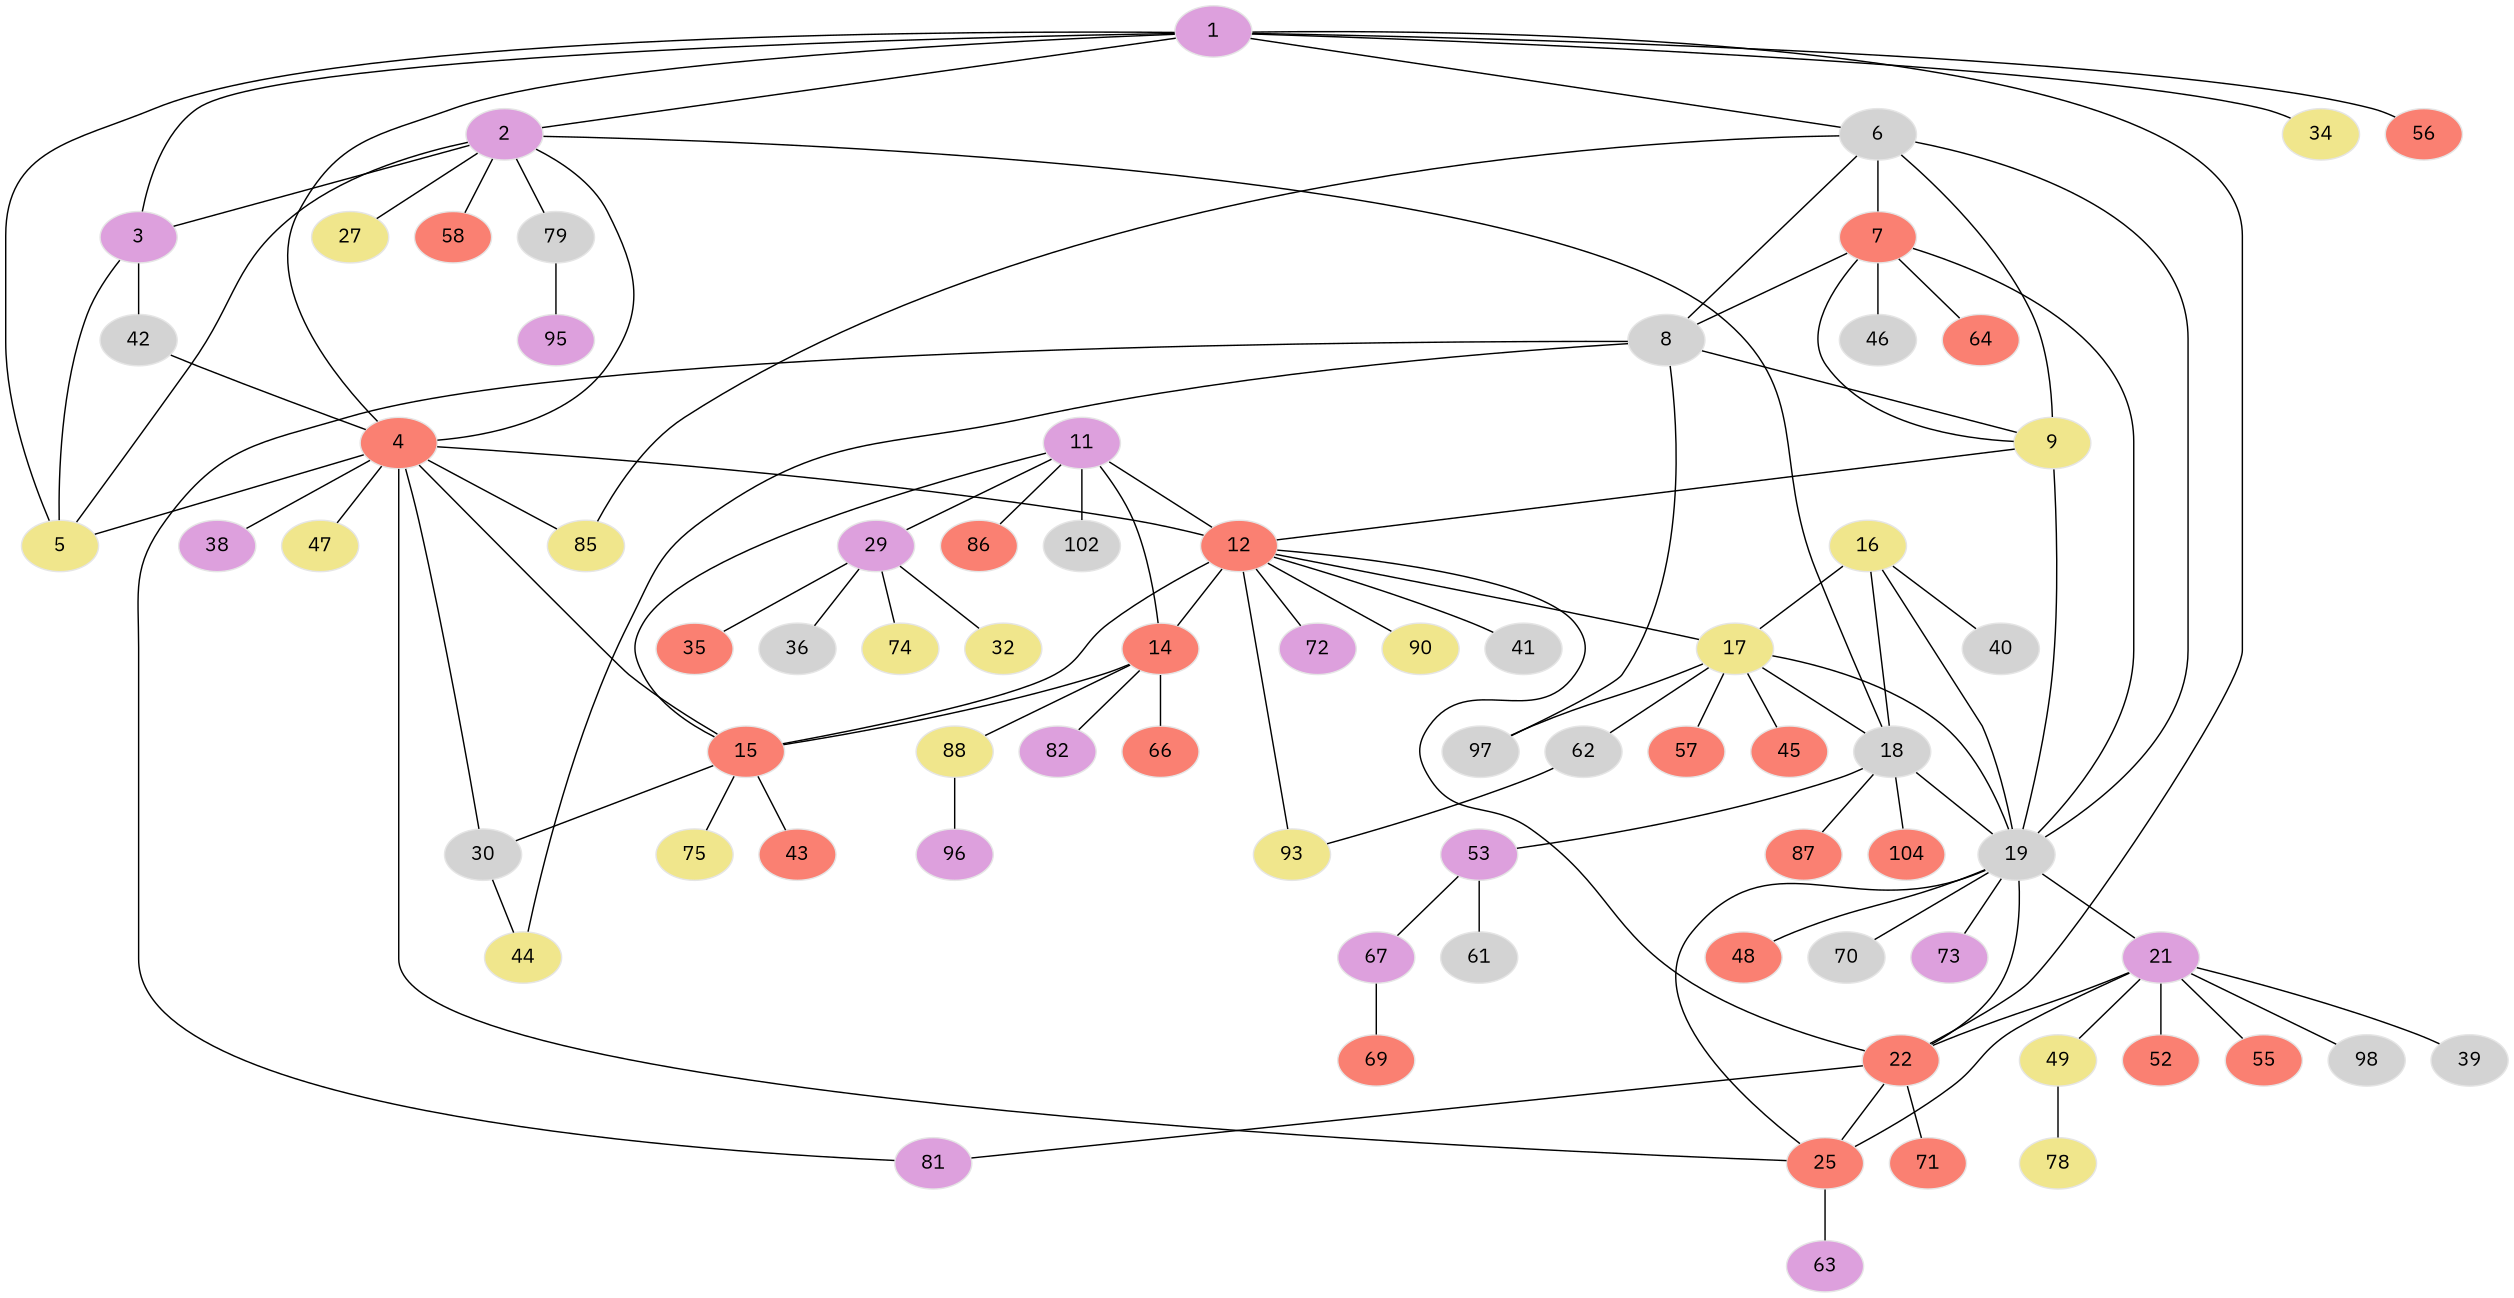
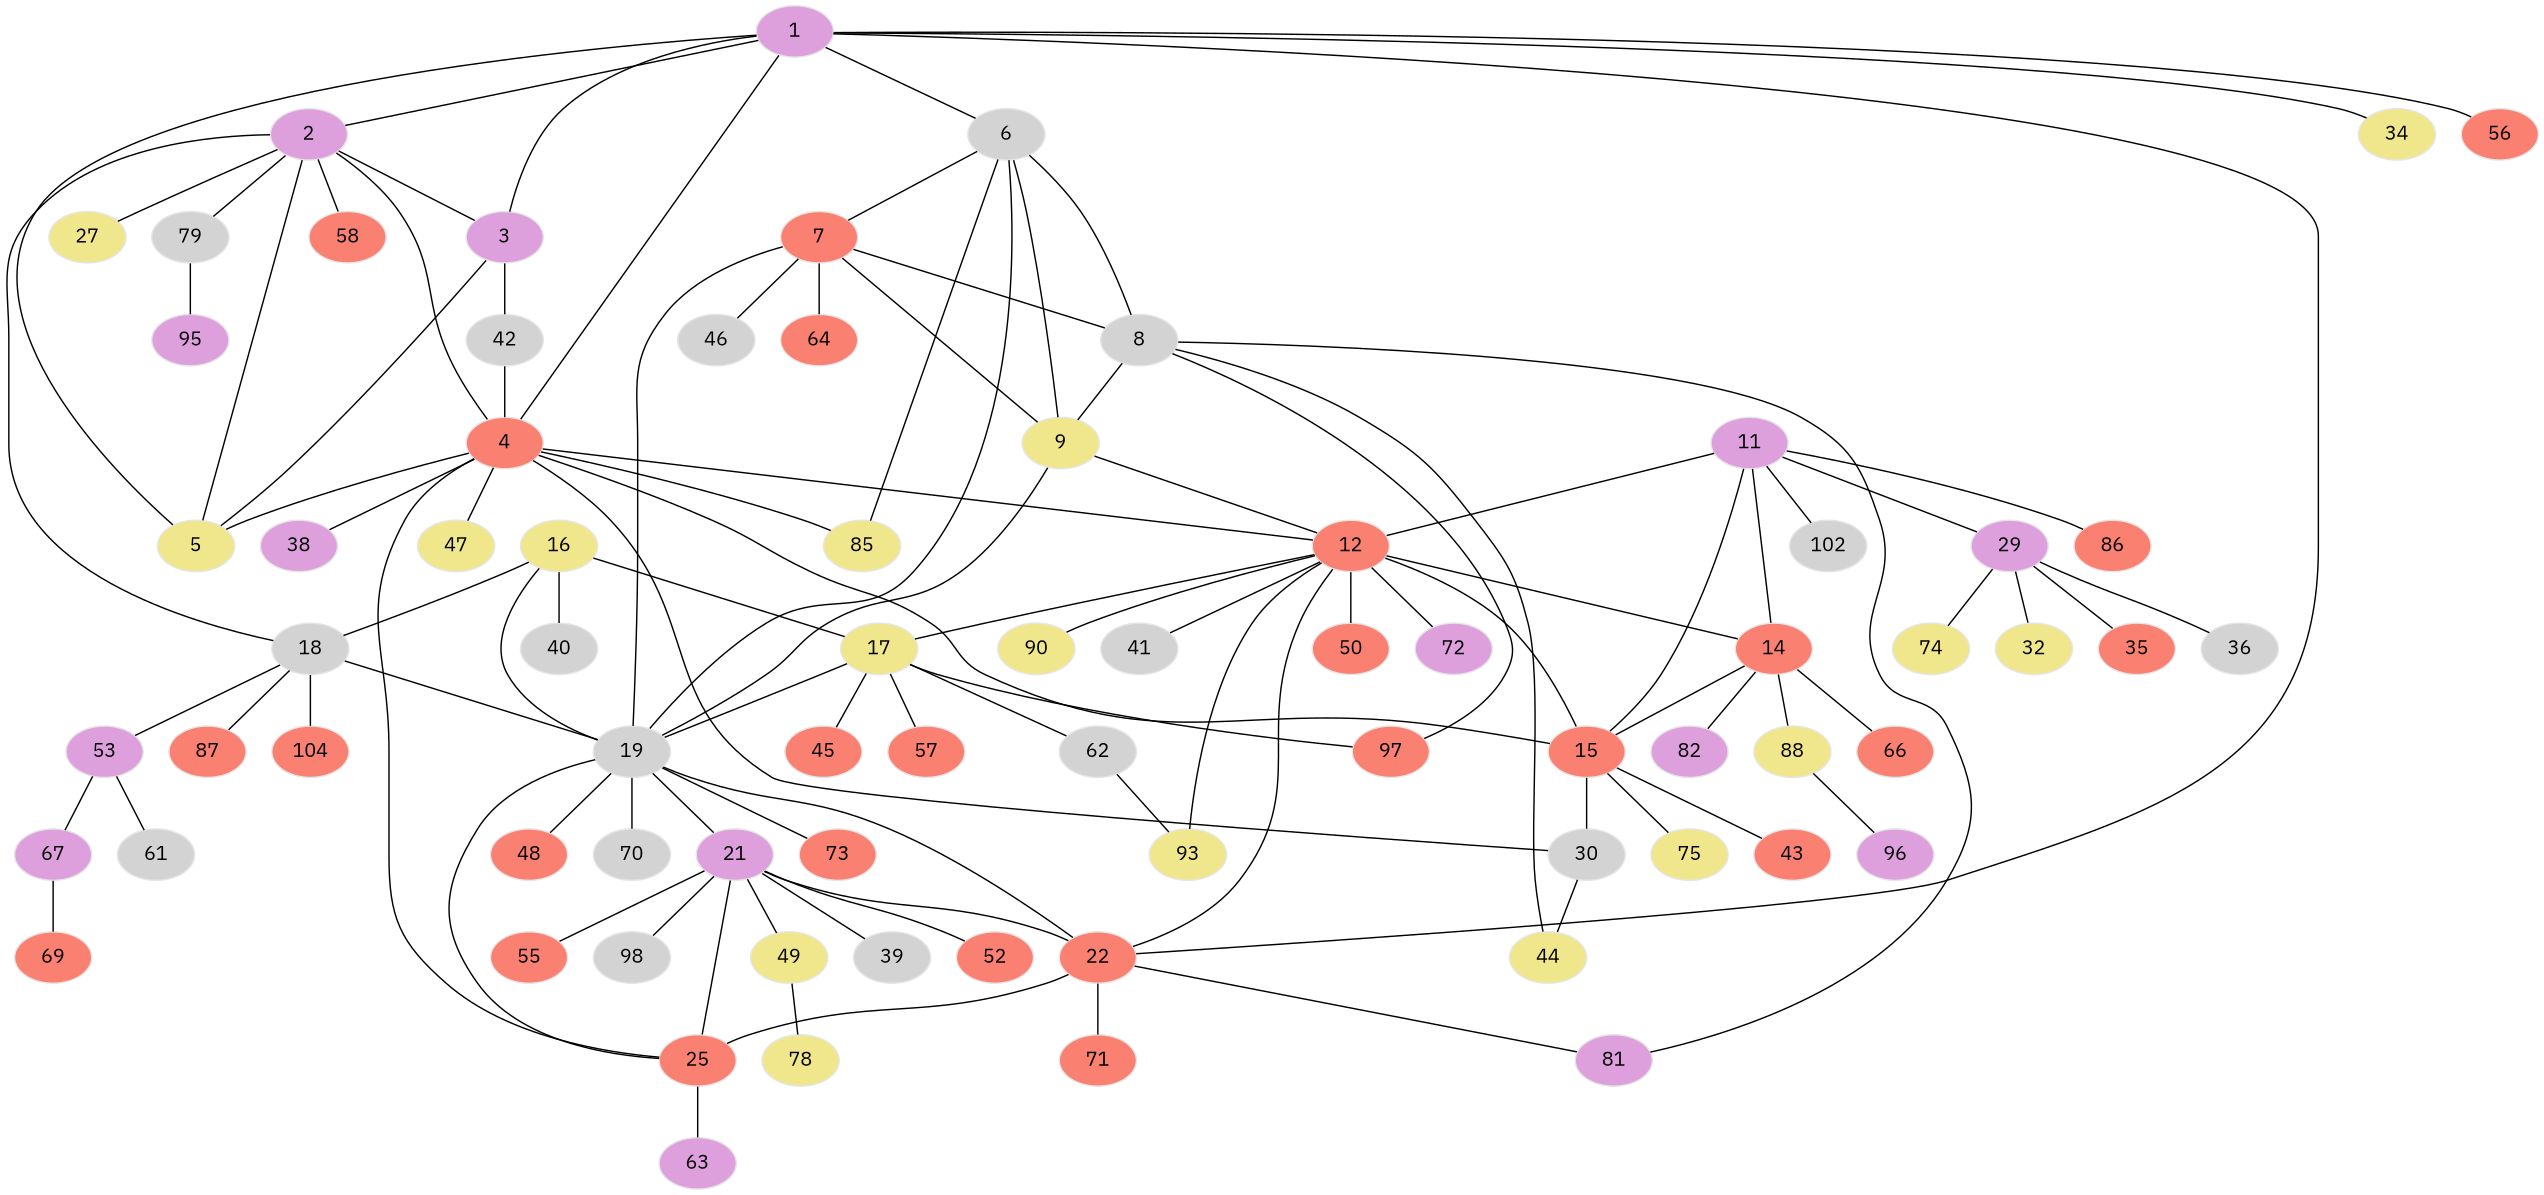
none -> (1351, 649)
(1814, 700) -> none
(1481, 752) -> (1391, 752)
(1949, 958) -> (838, 855)
